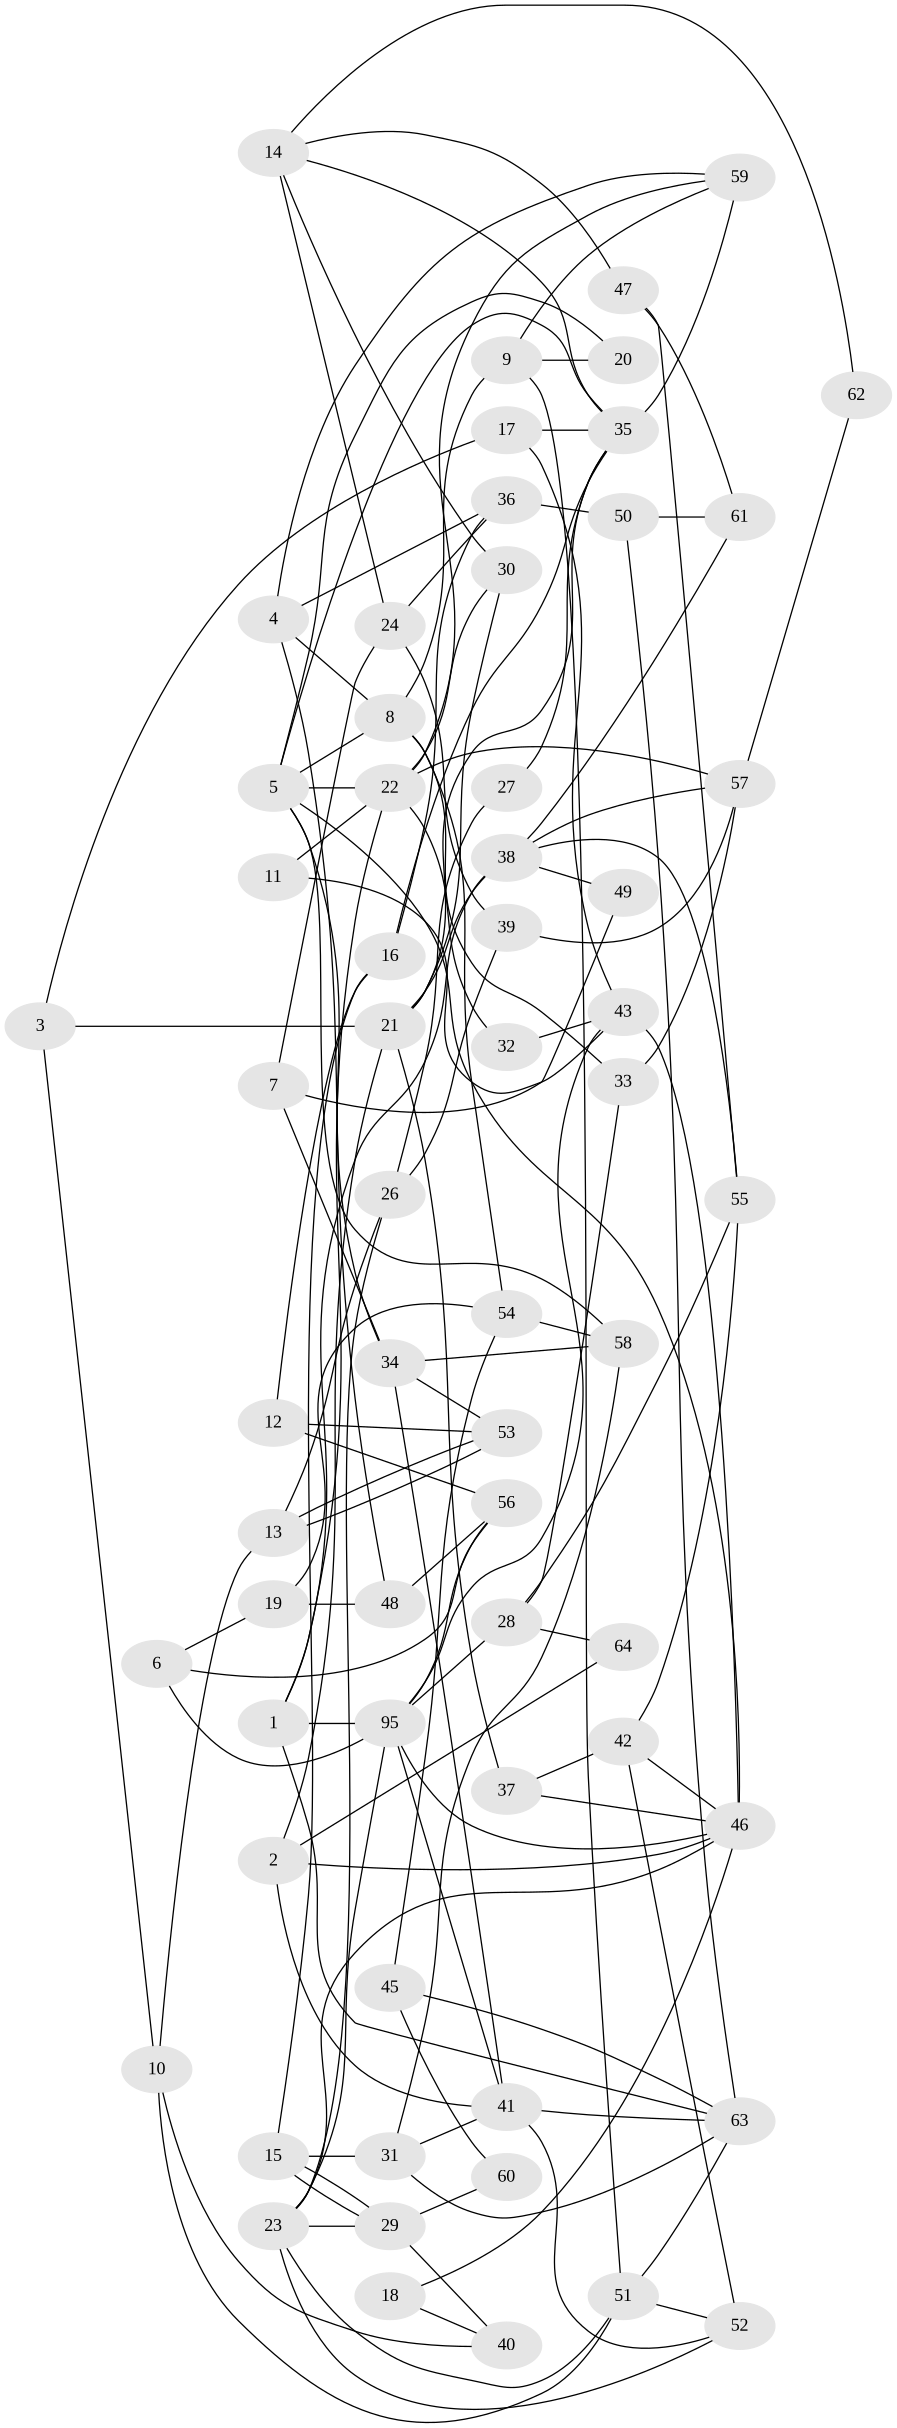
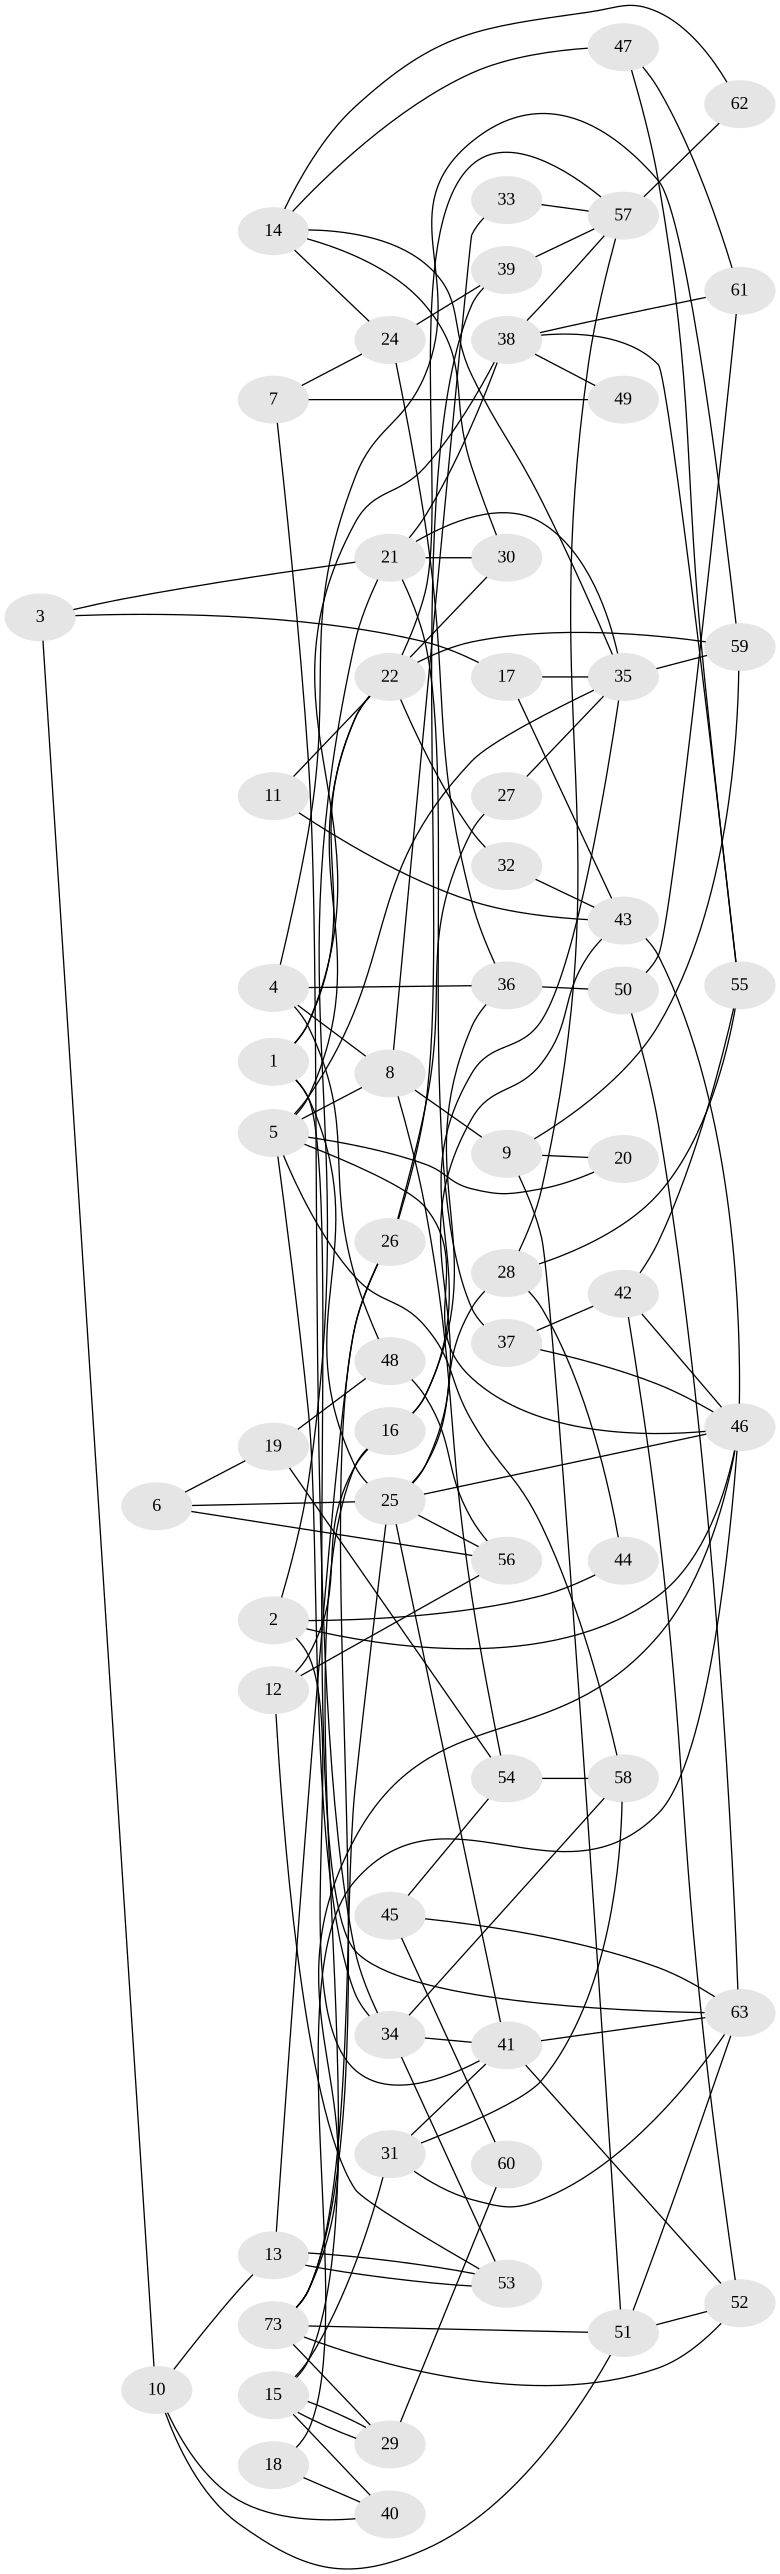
(573, 1407) -> (574, 746)
(623, 1647) -> (623, 1561)
(390, 1723) -> (390, 1501)
(273, 2226) -> (273, 2325)
(448, 2286) -> (332, 2455)
